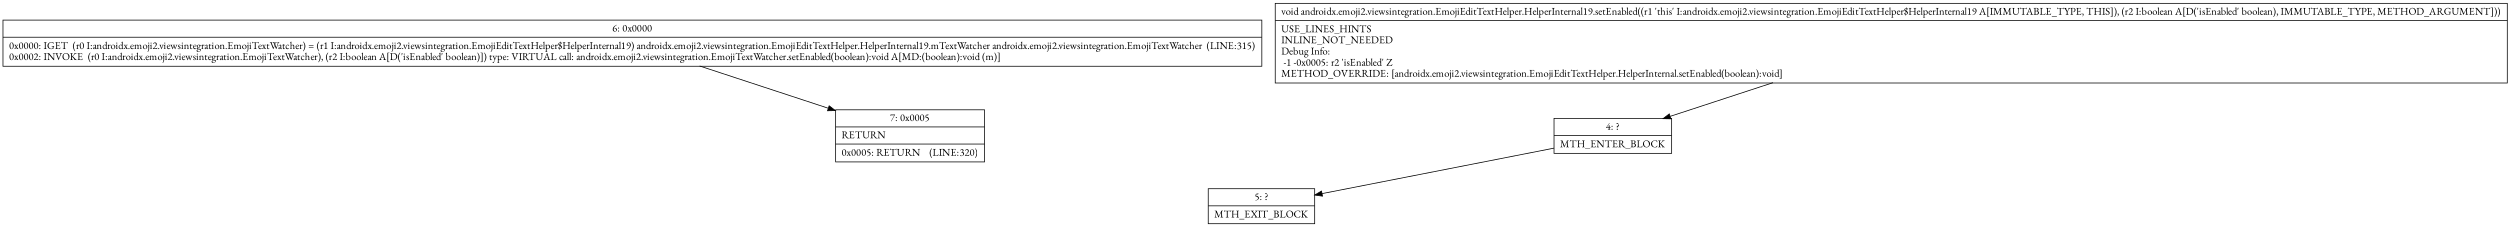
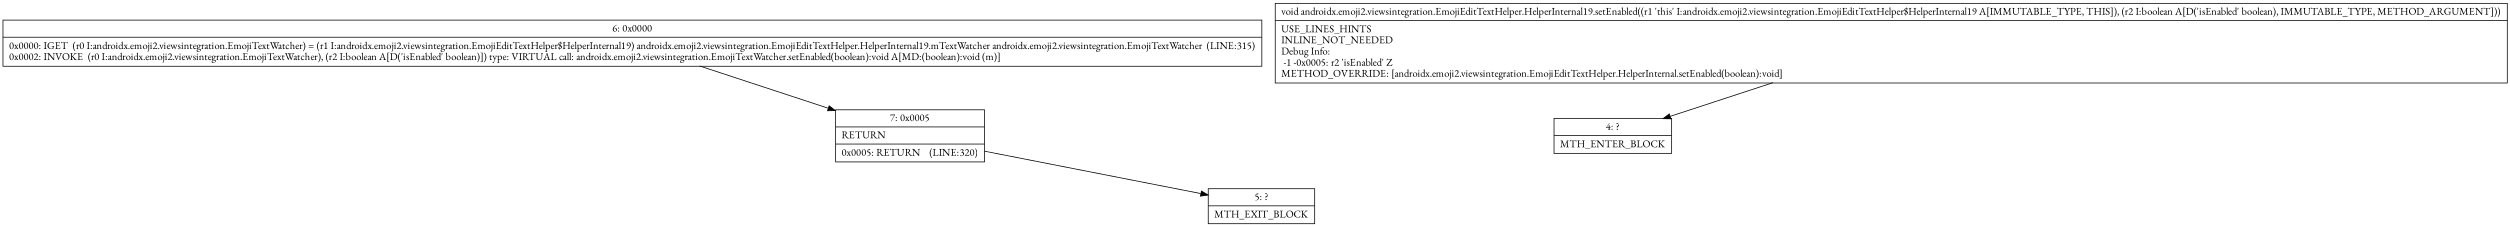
(1438, 171) -> (1093, 172)
